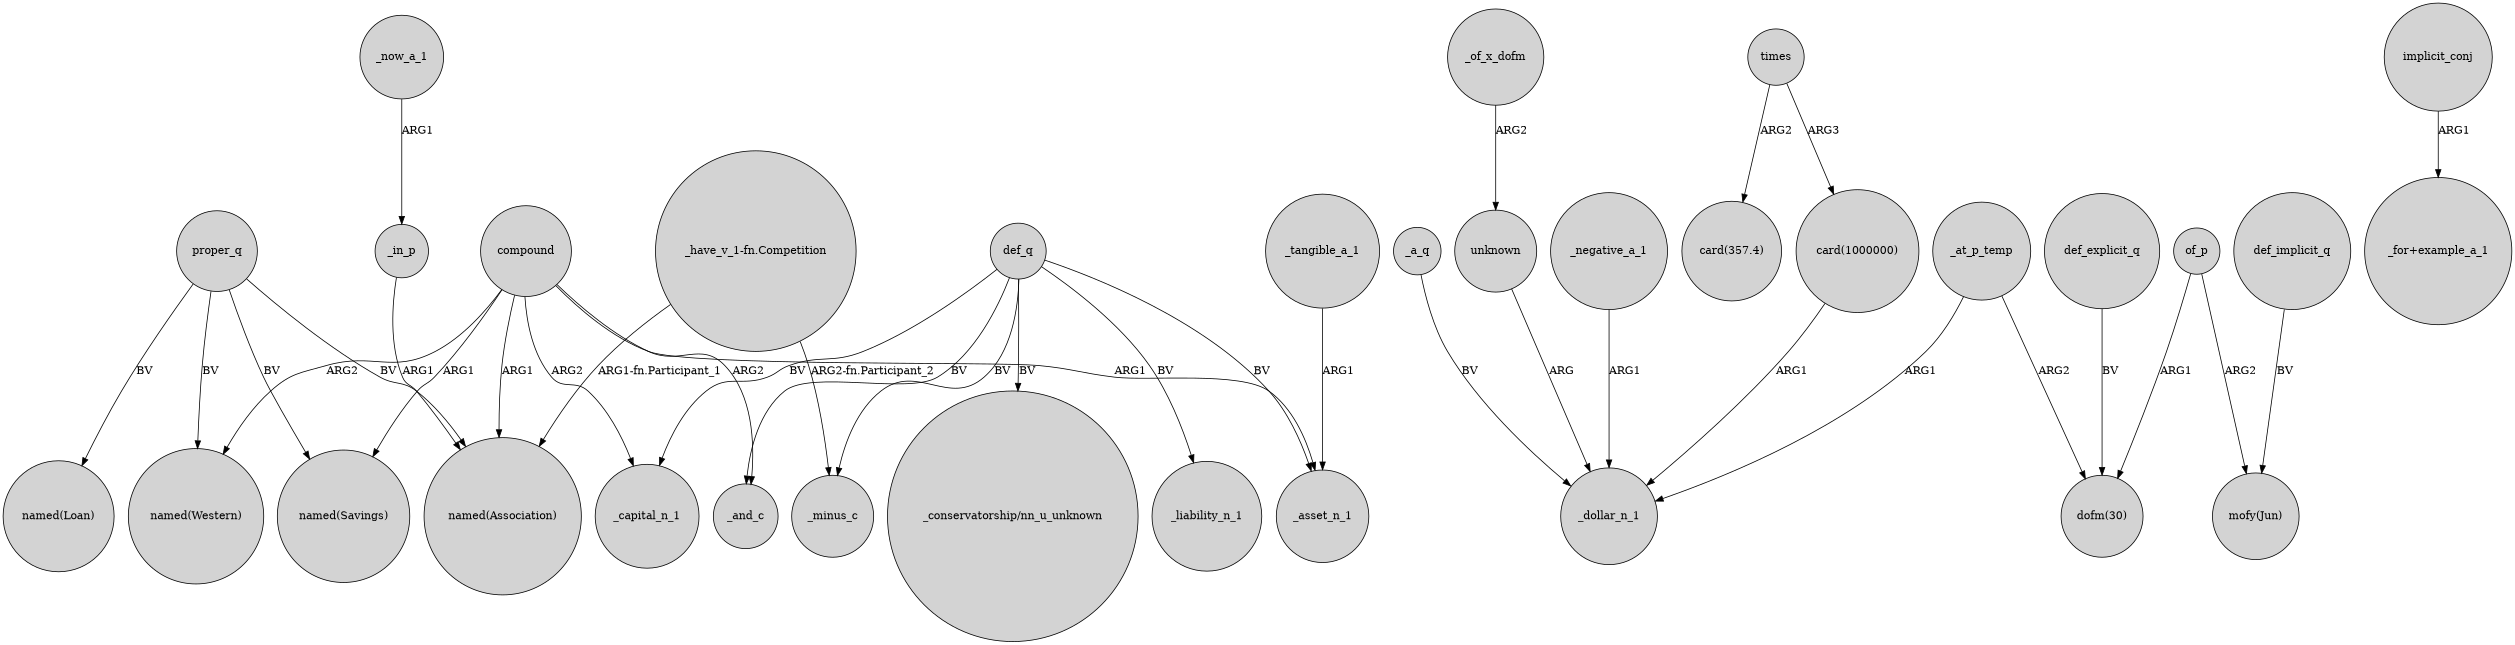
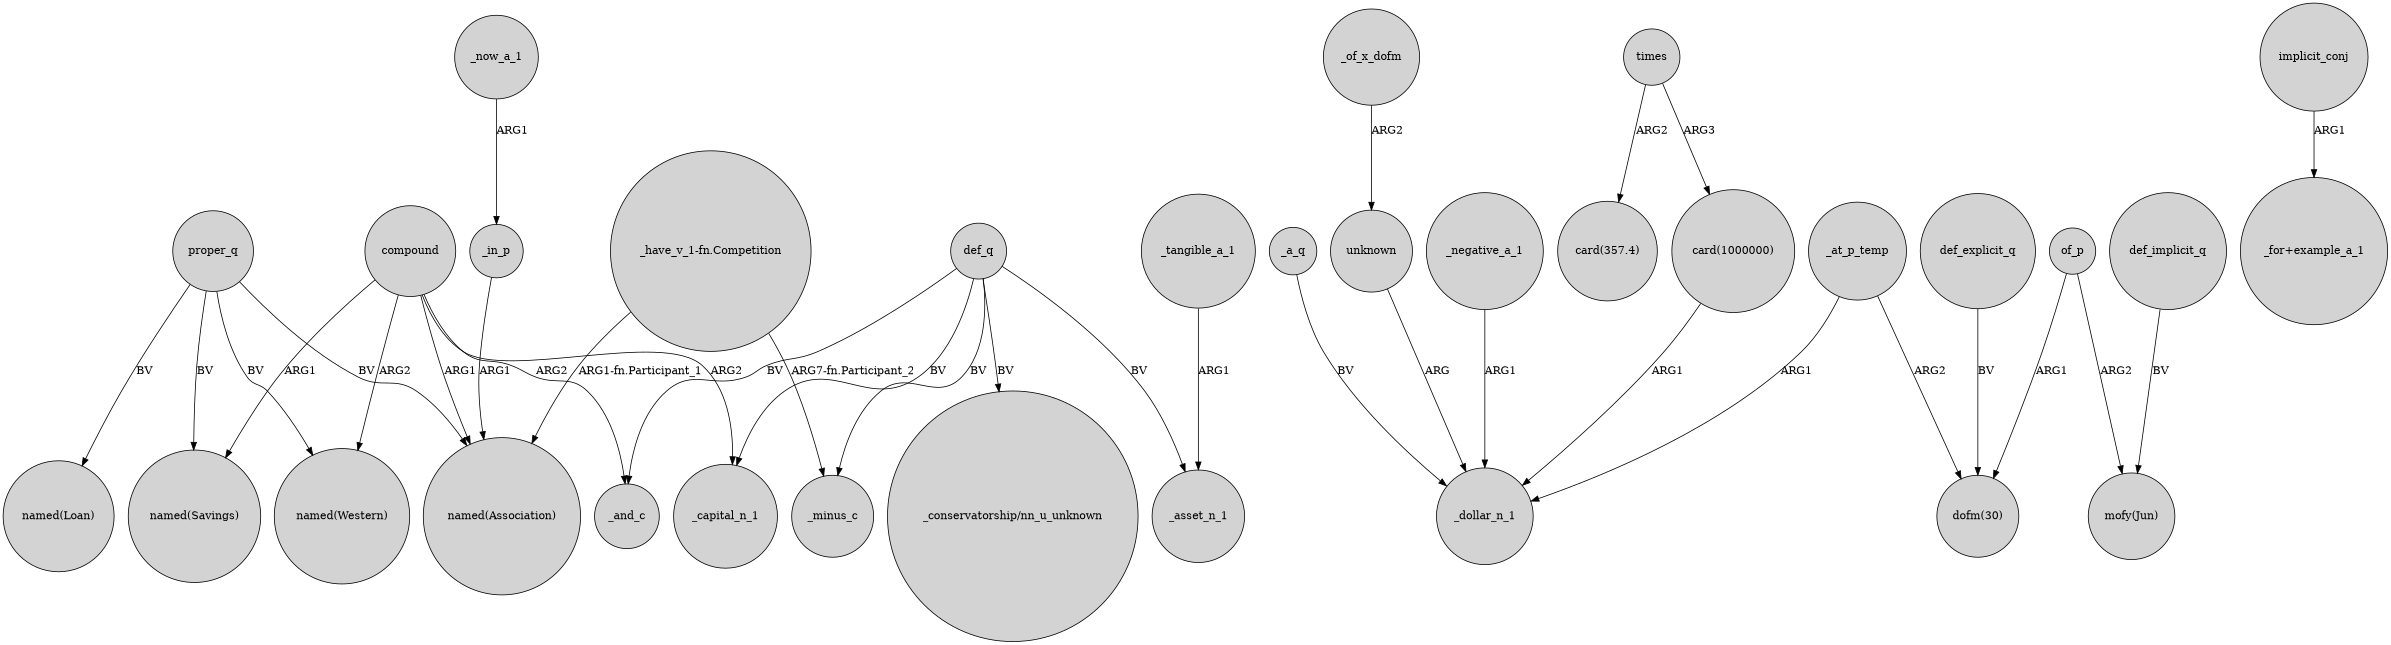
(945, 364) -> none
(873, 371) -> (853, 371)
(1207, 516) -> none
